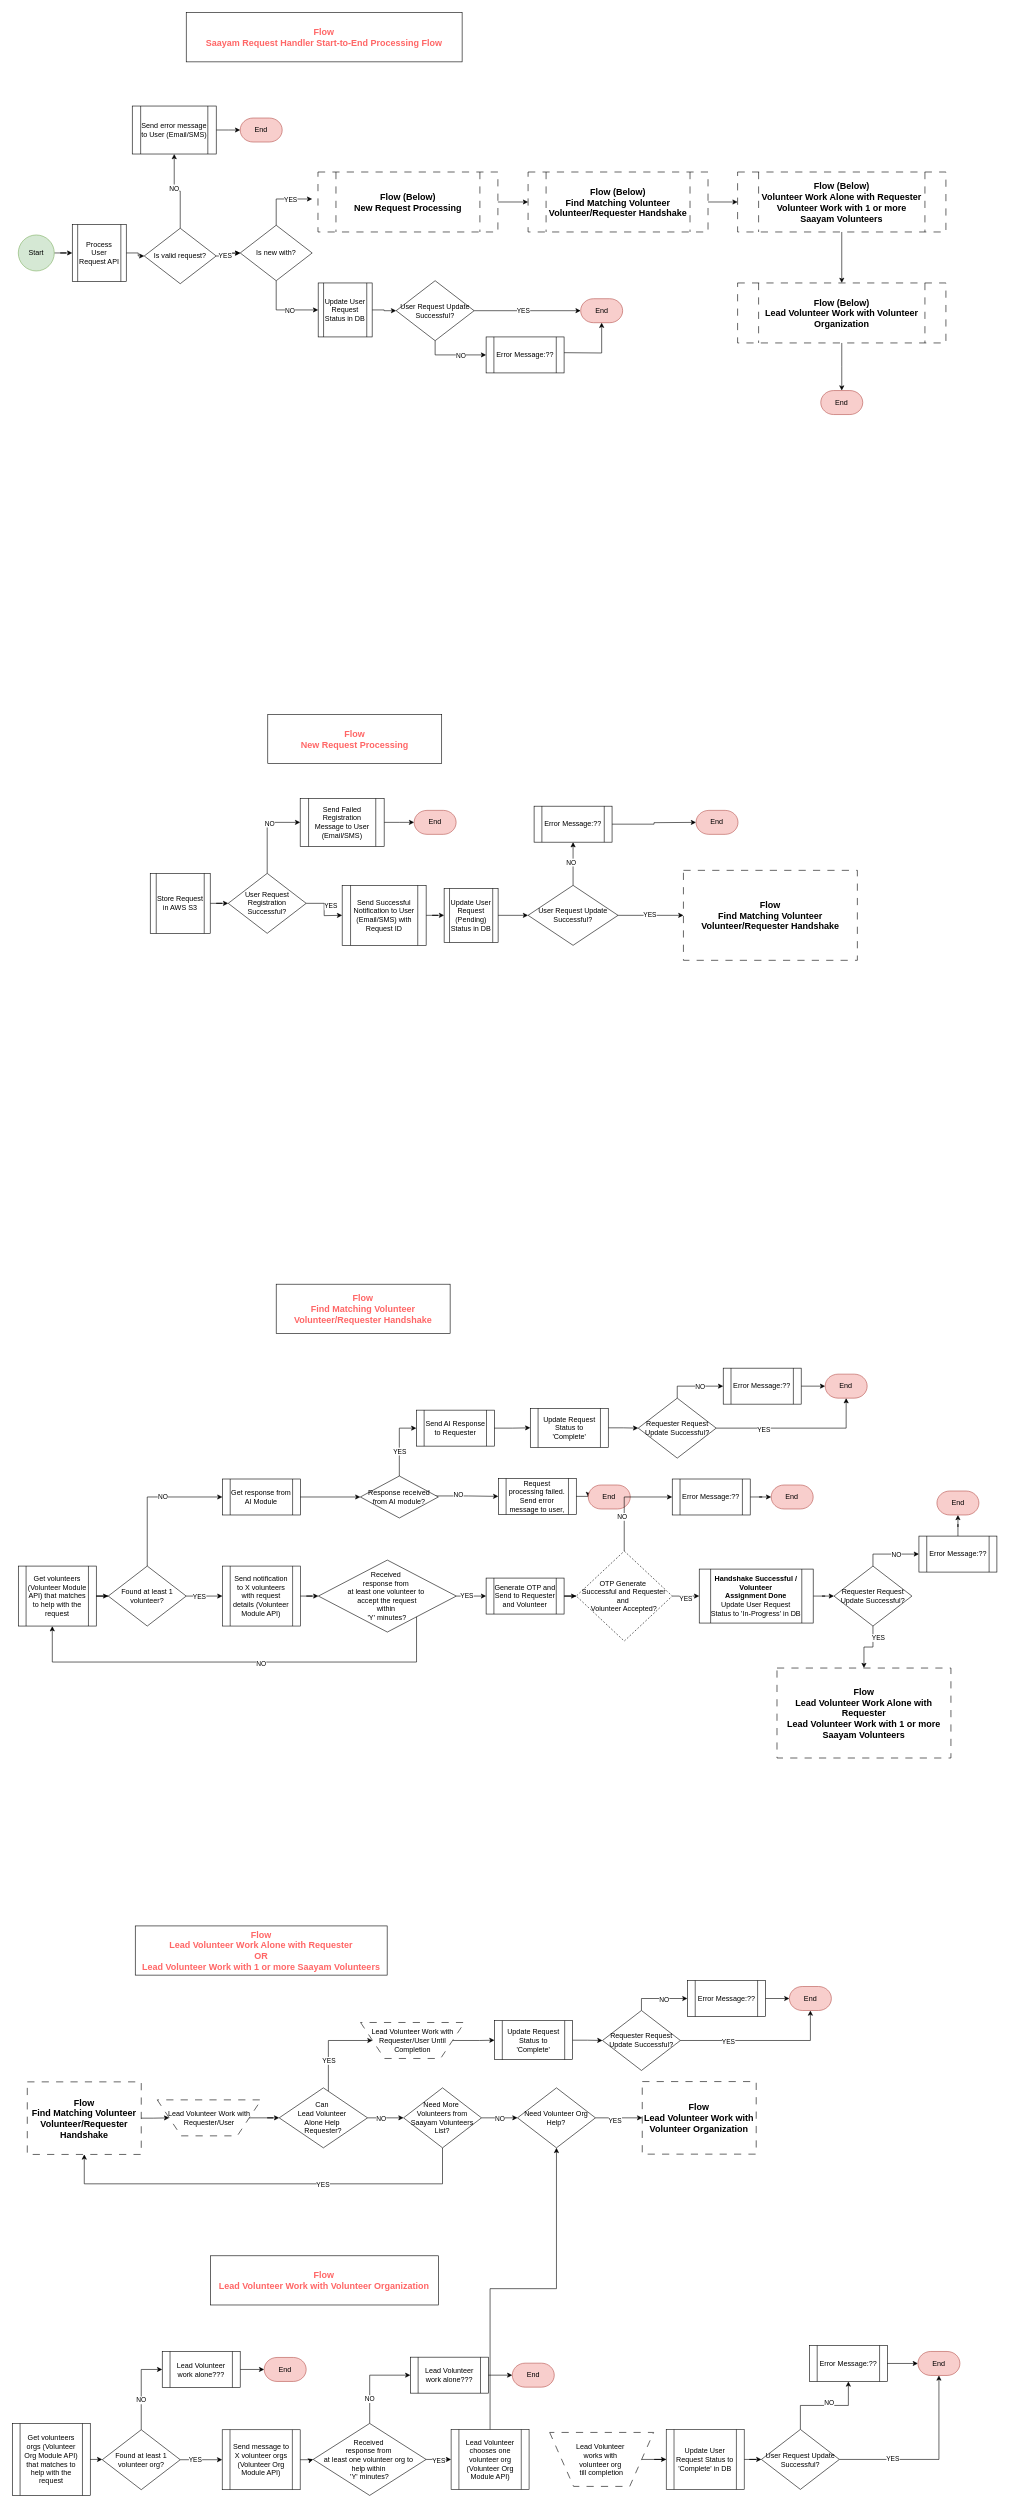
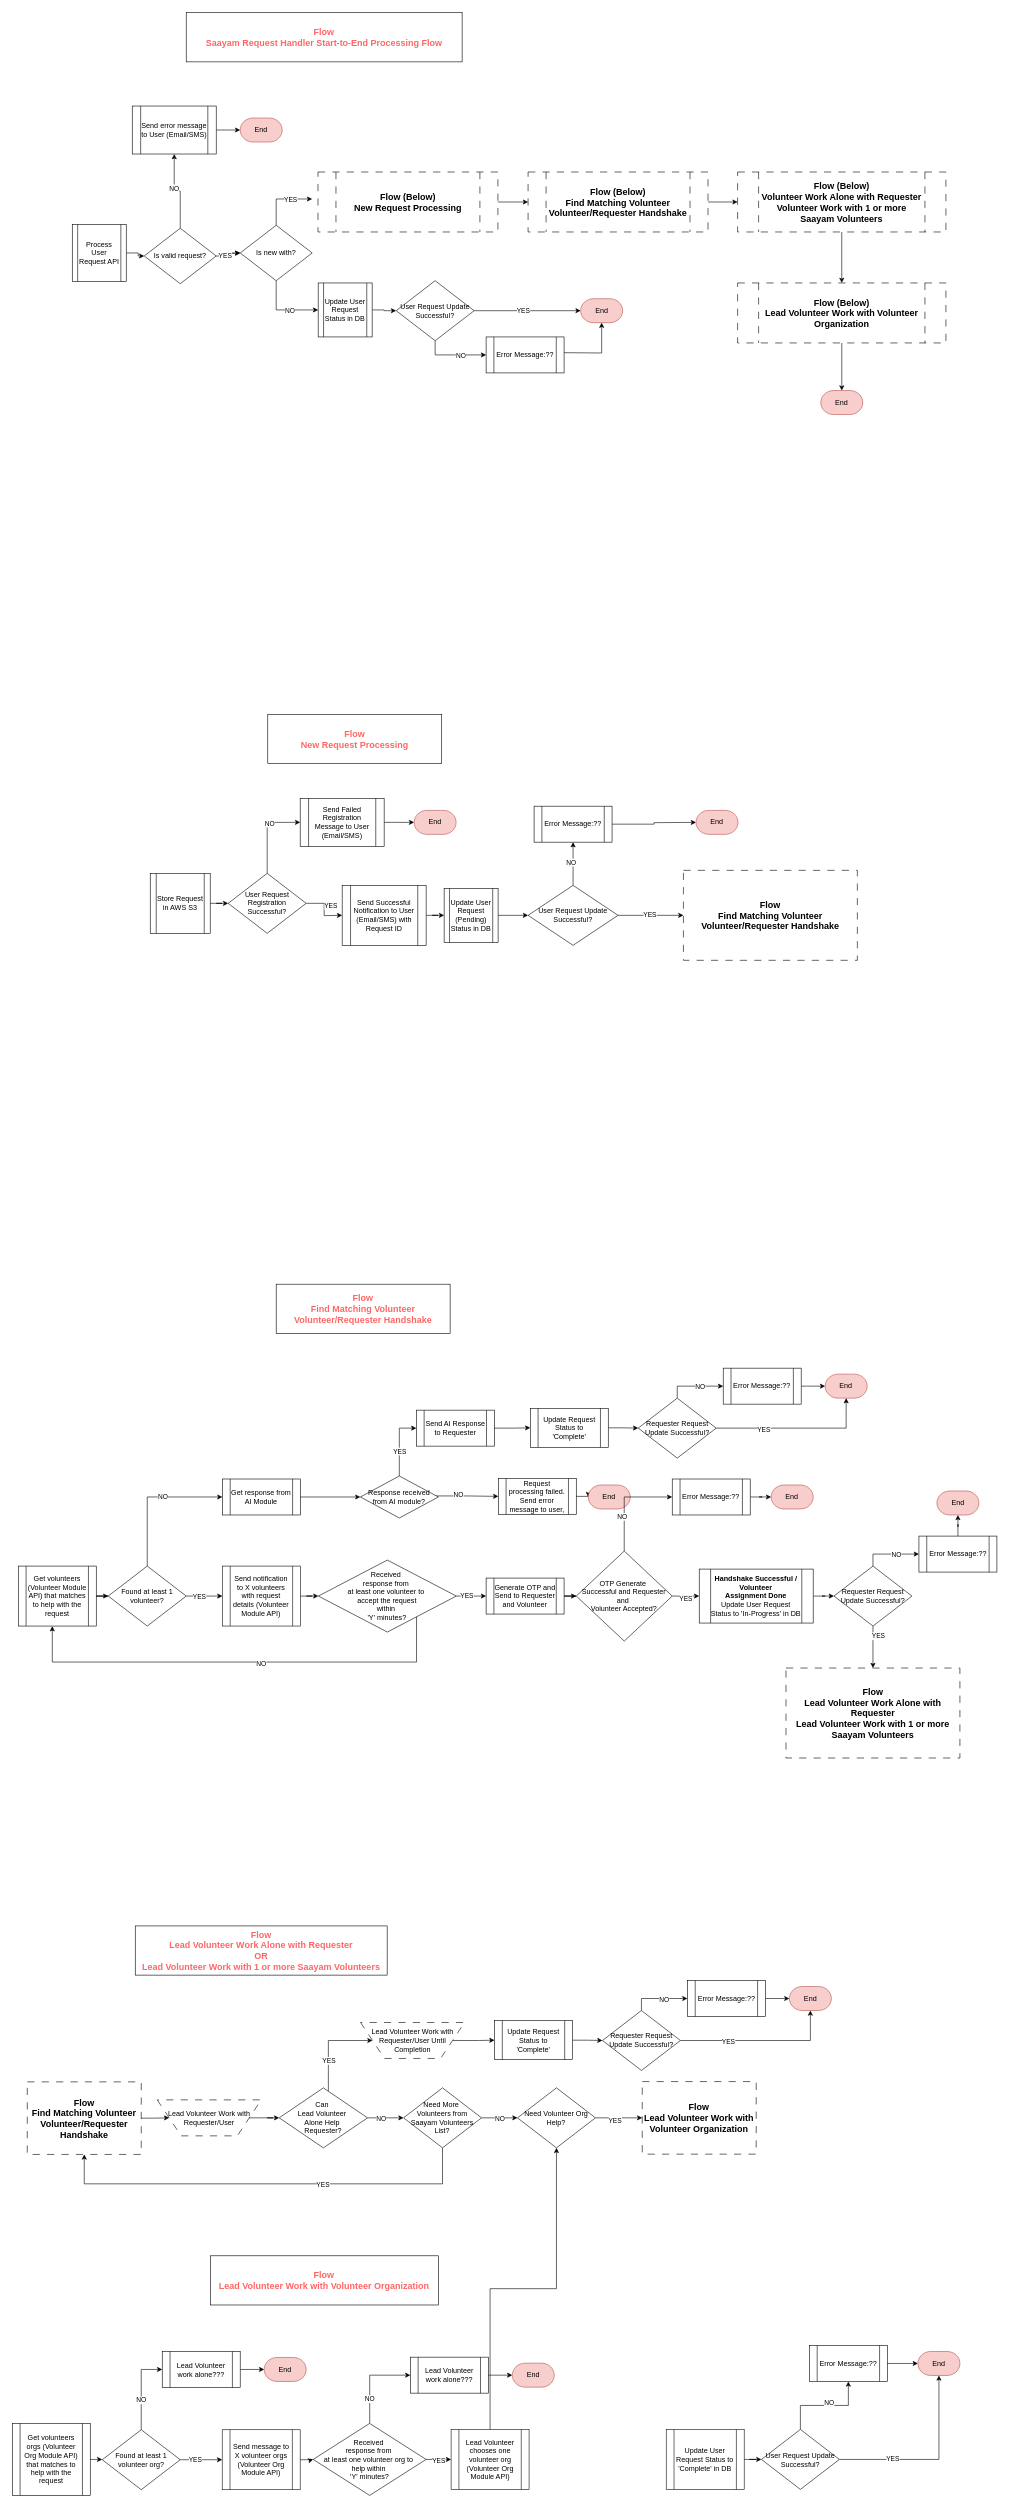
(36, 253) -> none
(63, 253) -> none
(625, 1596) -> (625, 1596)
(864, 1713) -> (873, 1713)
(602, 2460) -> none
(664, 2460) -> none
